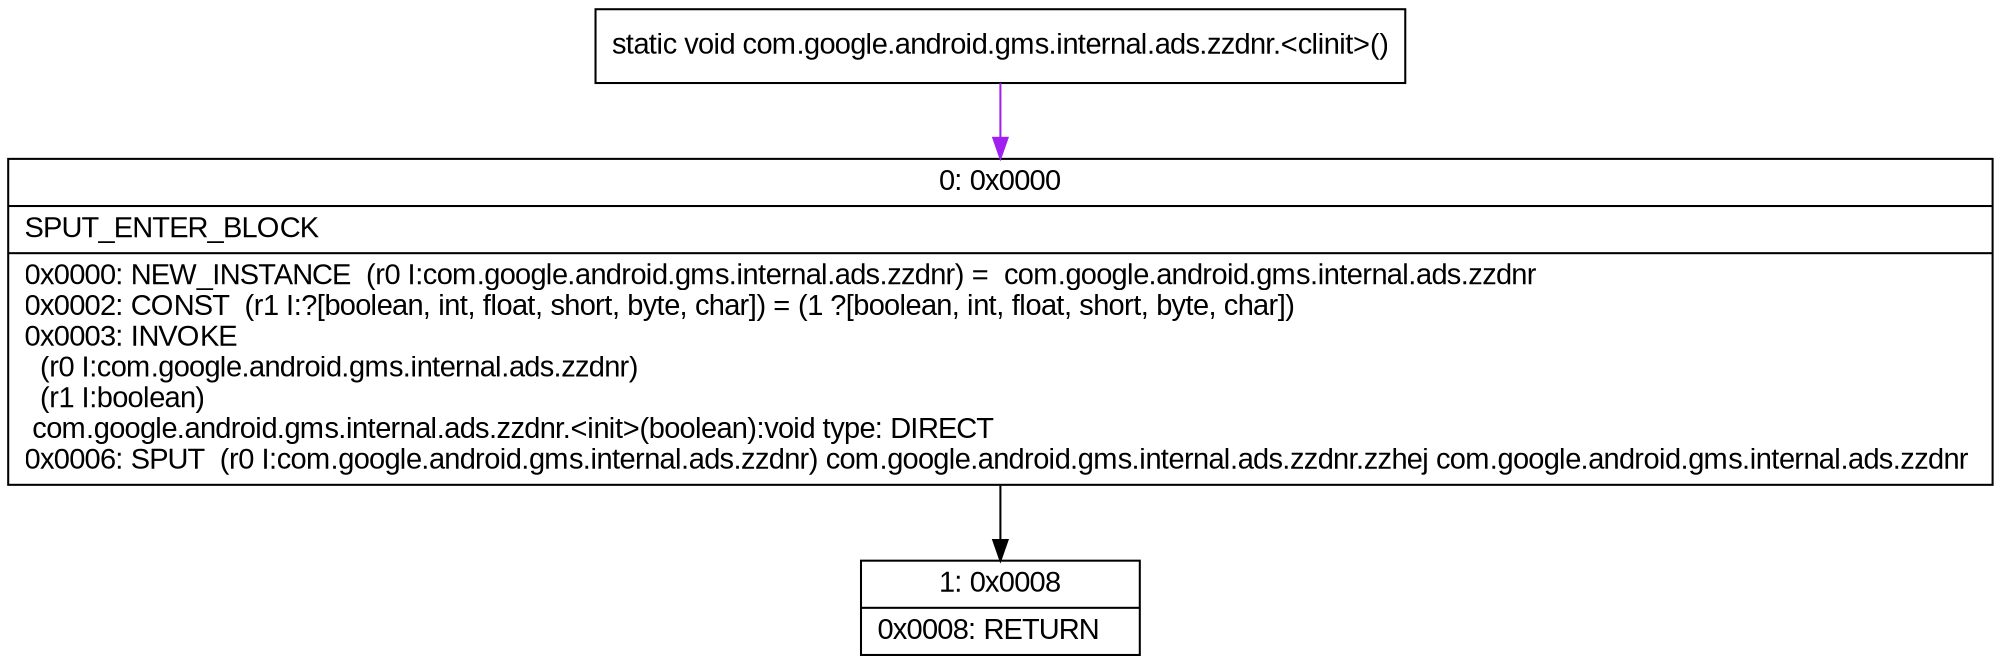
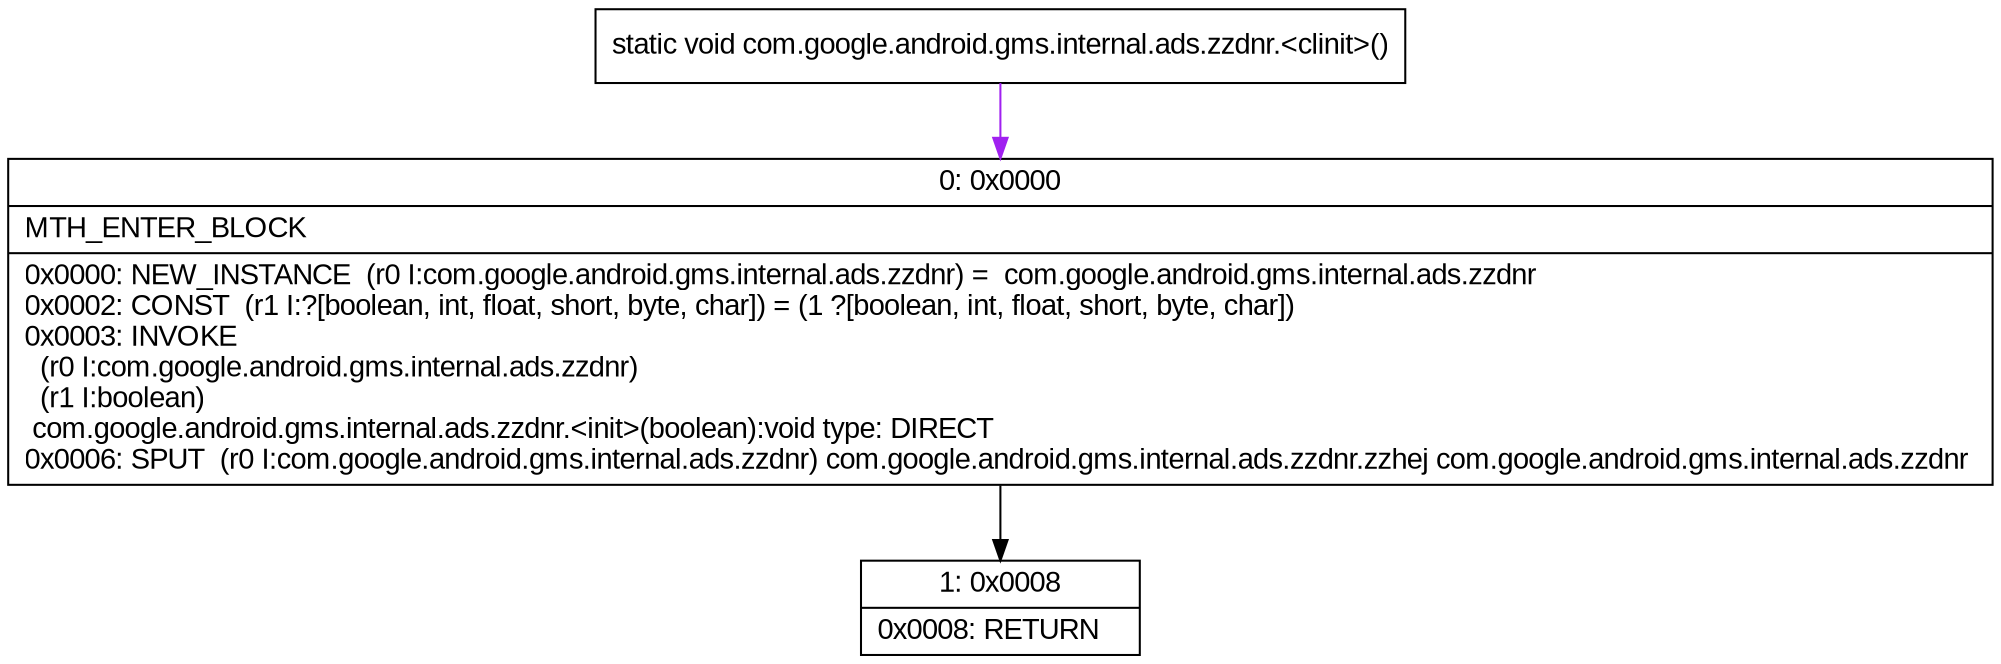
(172, 229) -> (166, 229)
